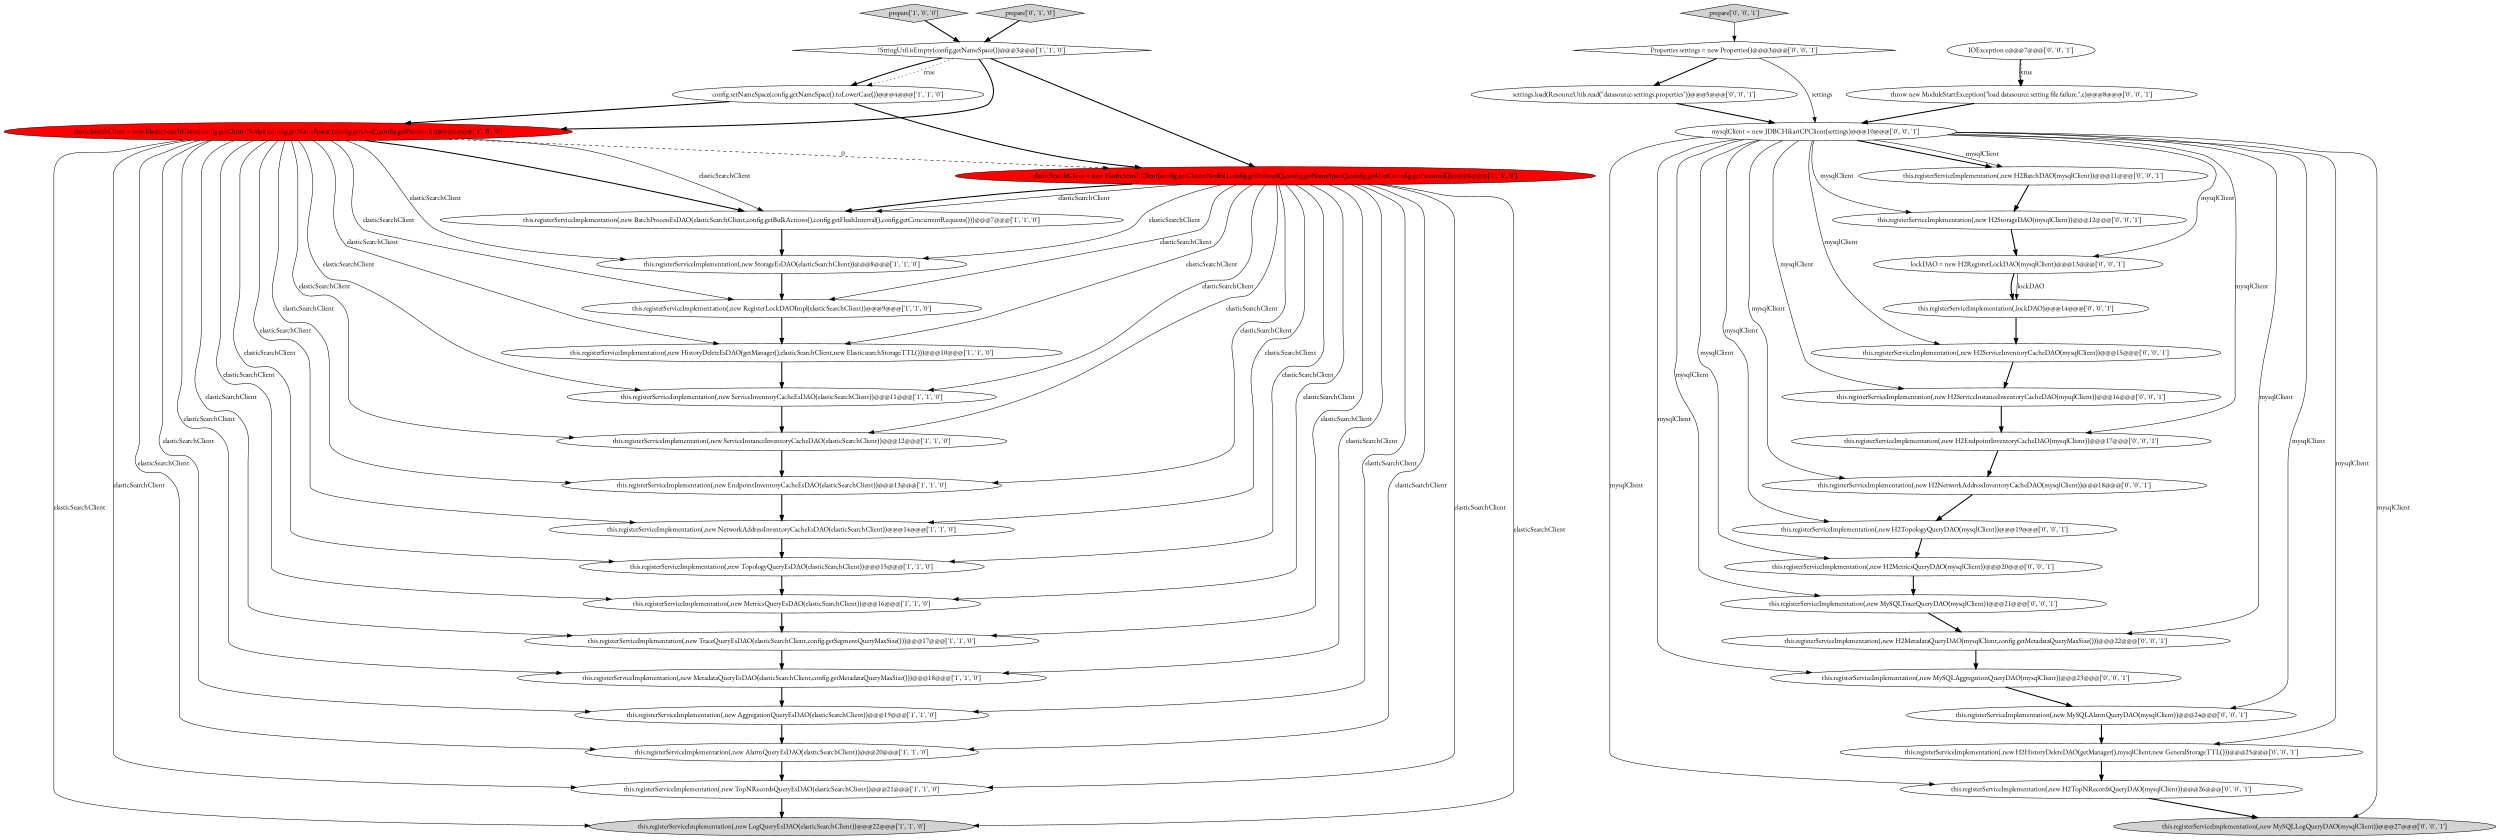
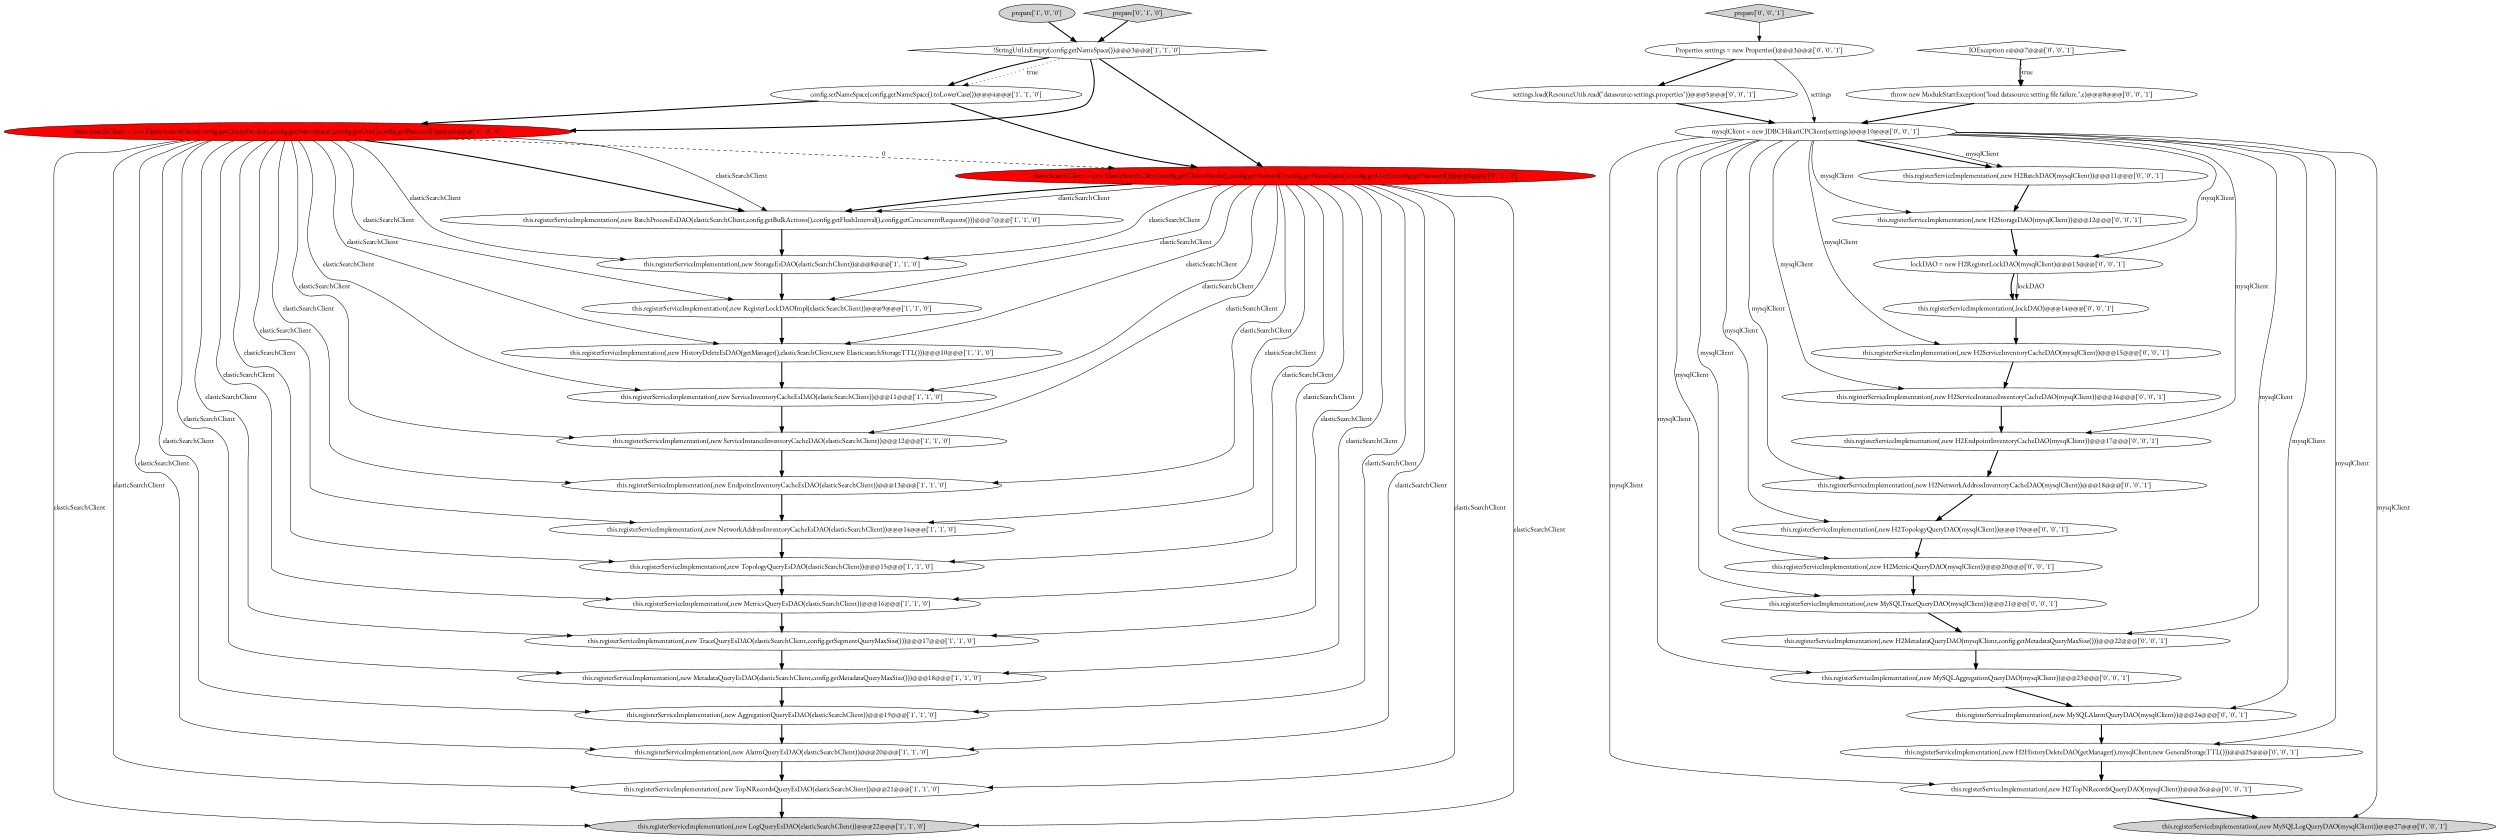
(914, 13) -> (1037, 13)
(1734, 50) -> (1759, 50)
(2021, 50) -> (2022, 50)
